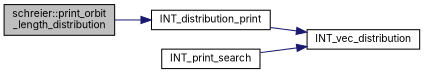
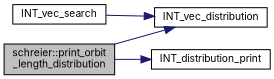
(283, 29) -> (140, 37)
(211, 59) -> (59, 14)
